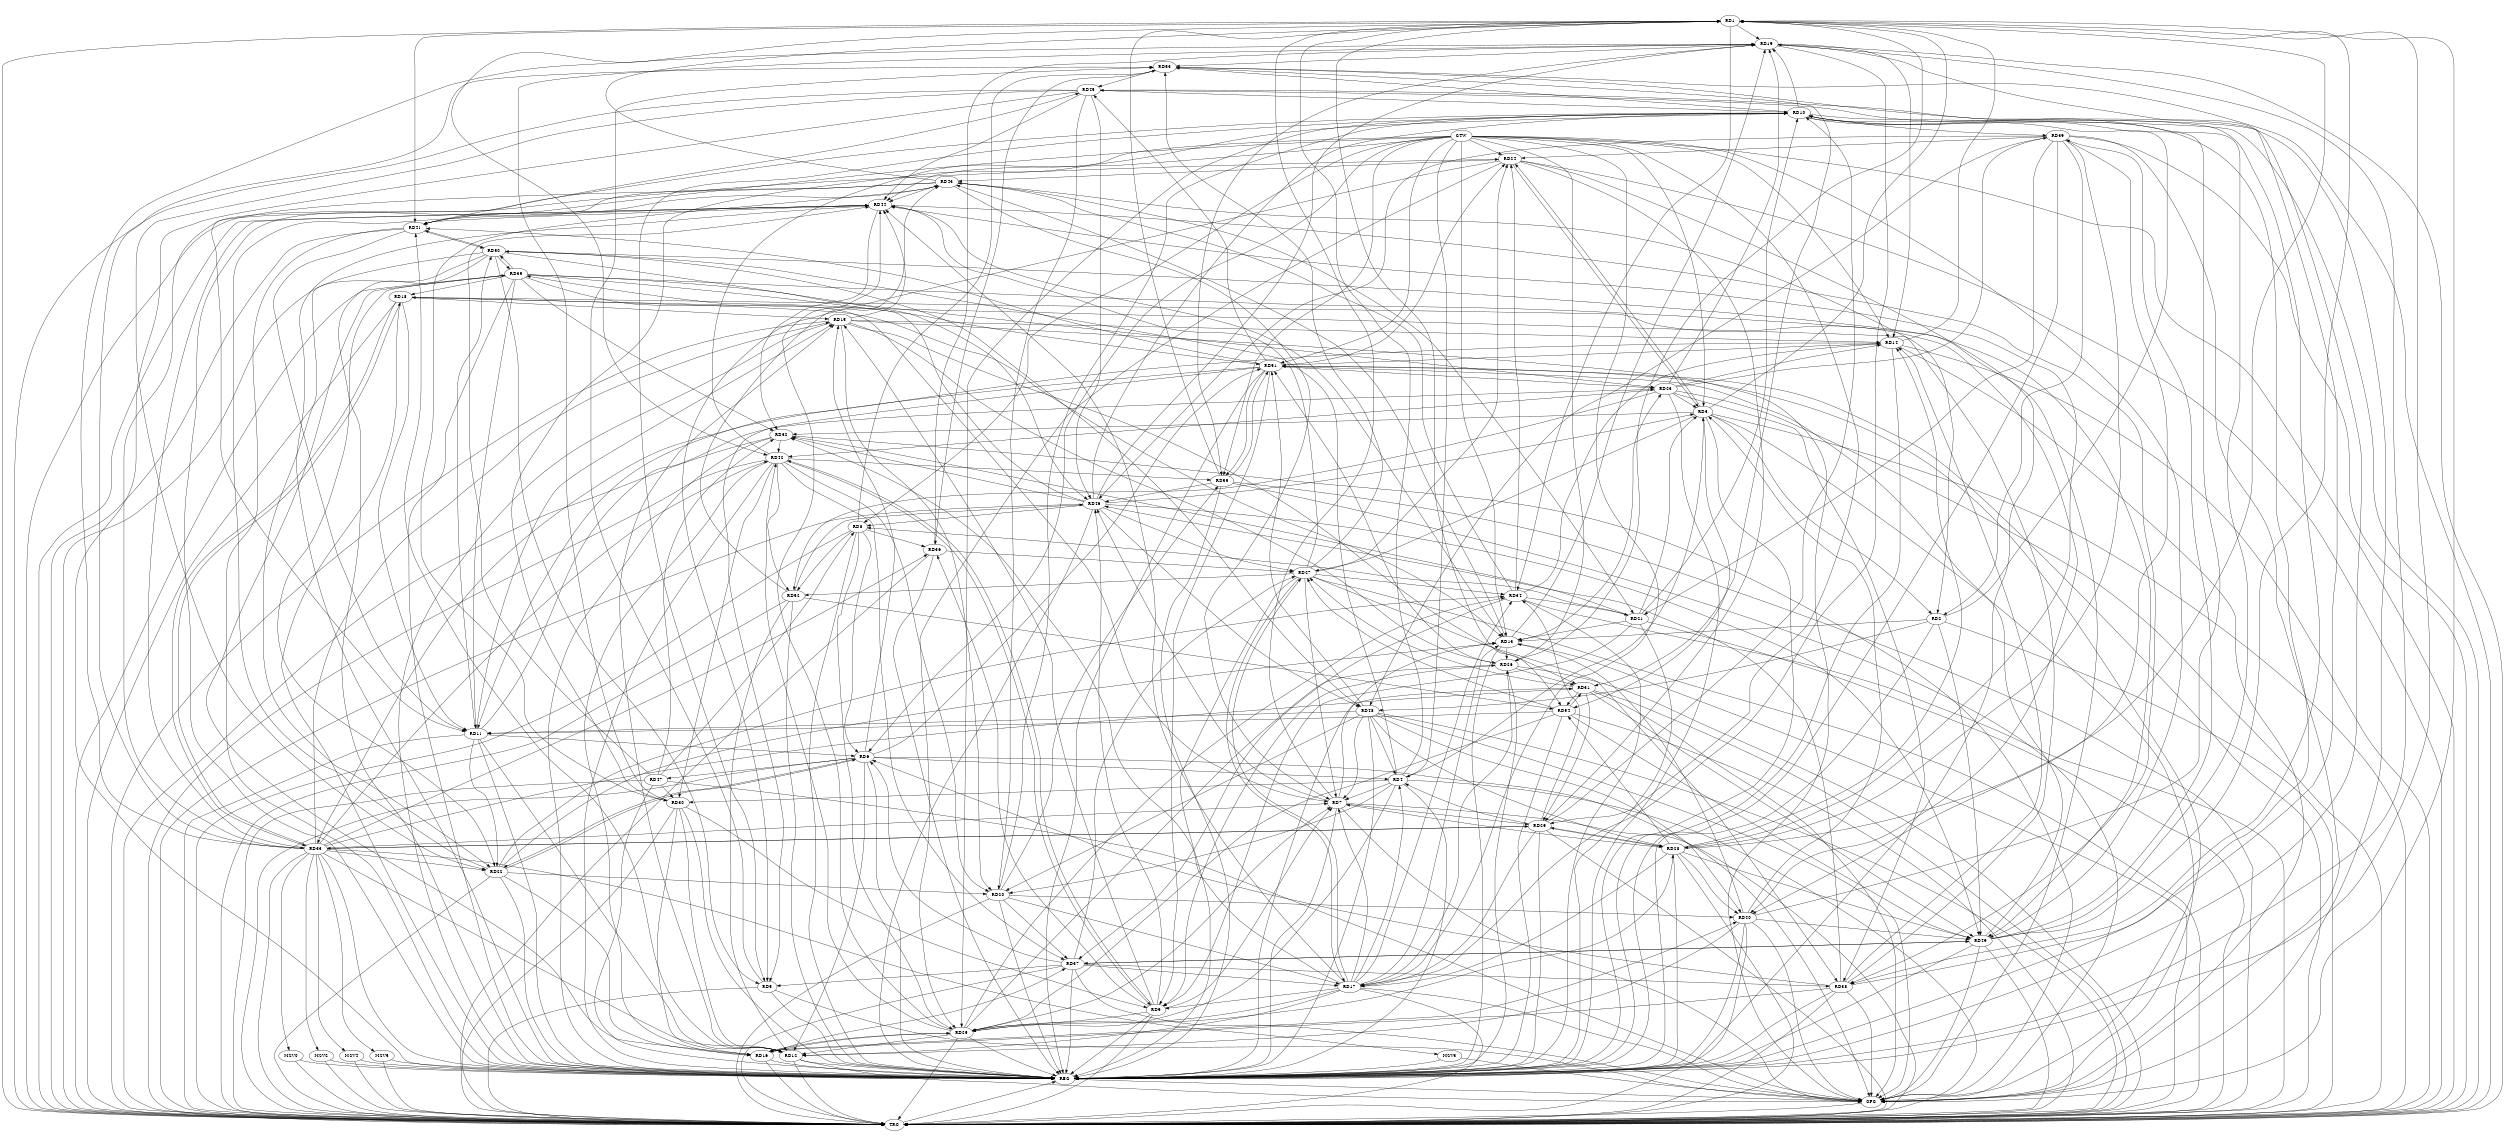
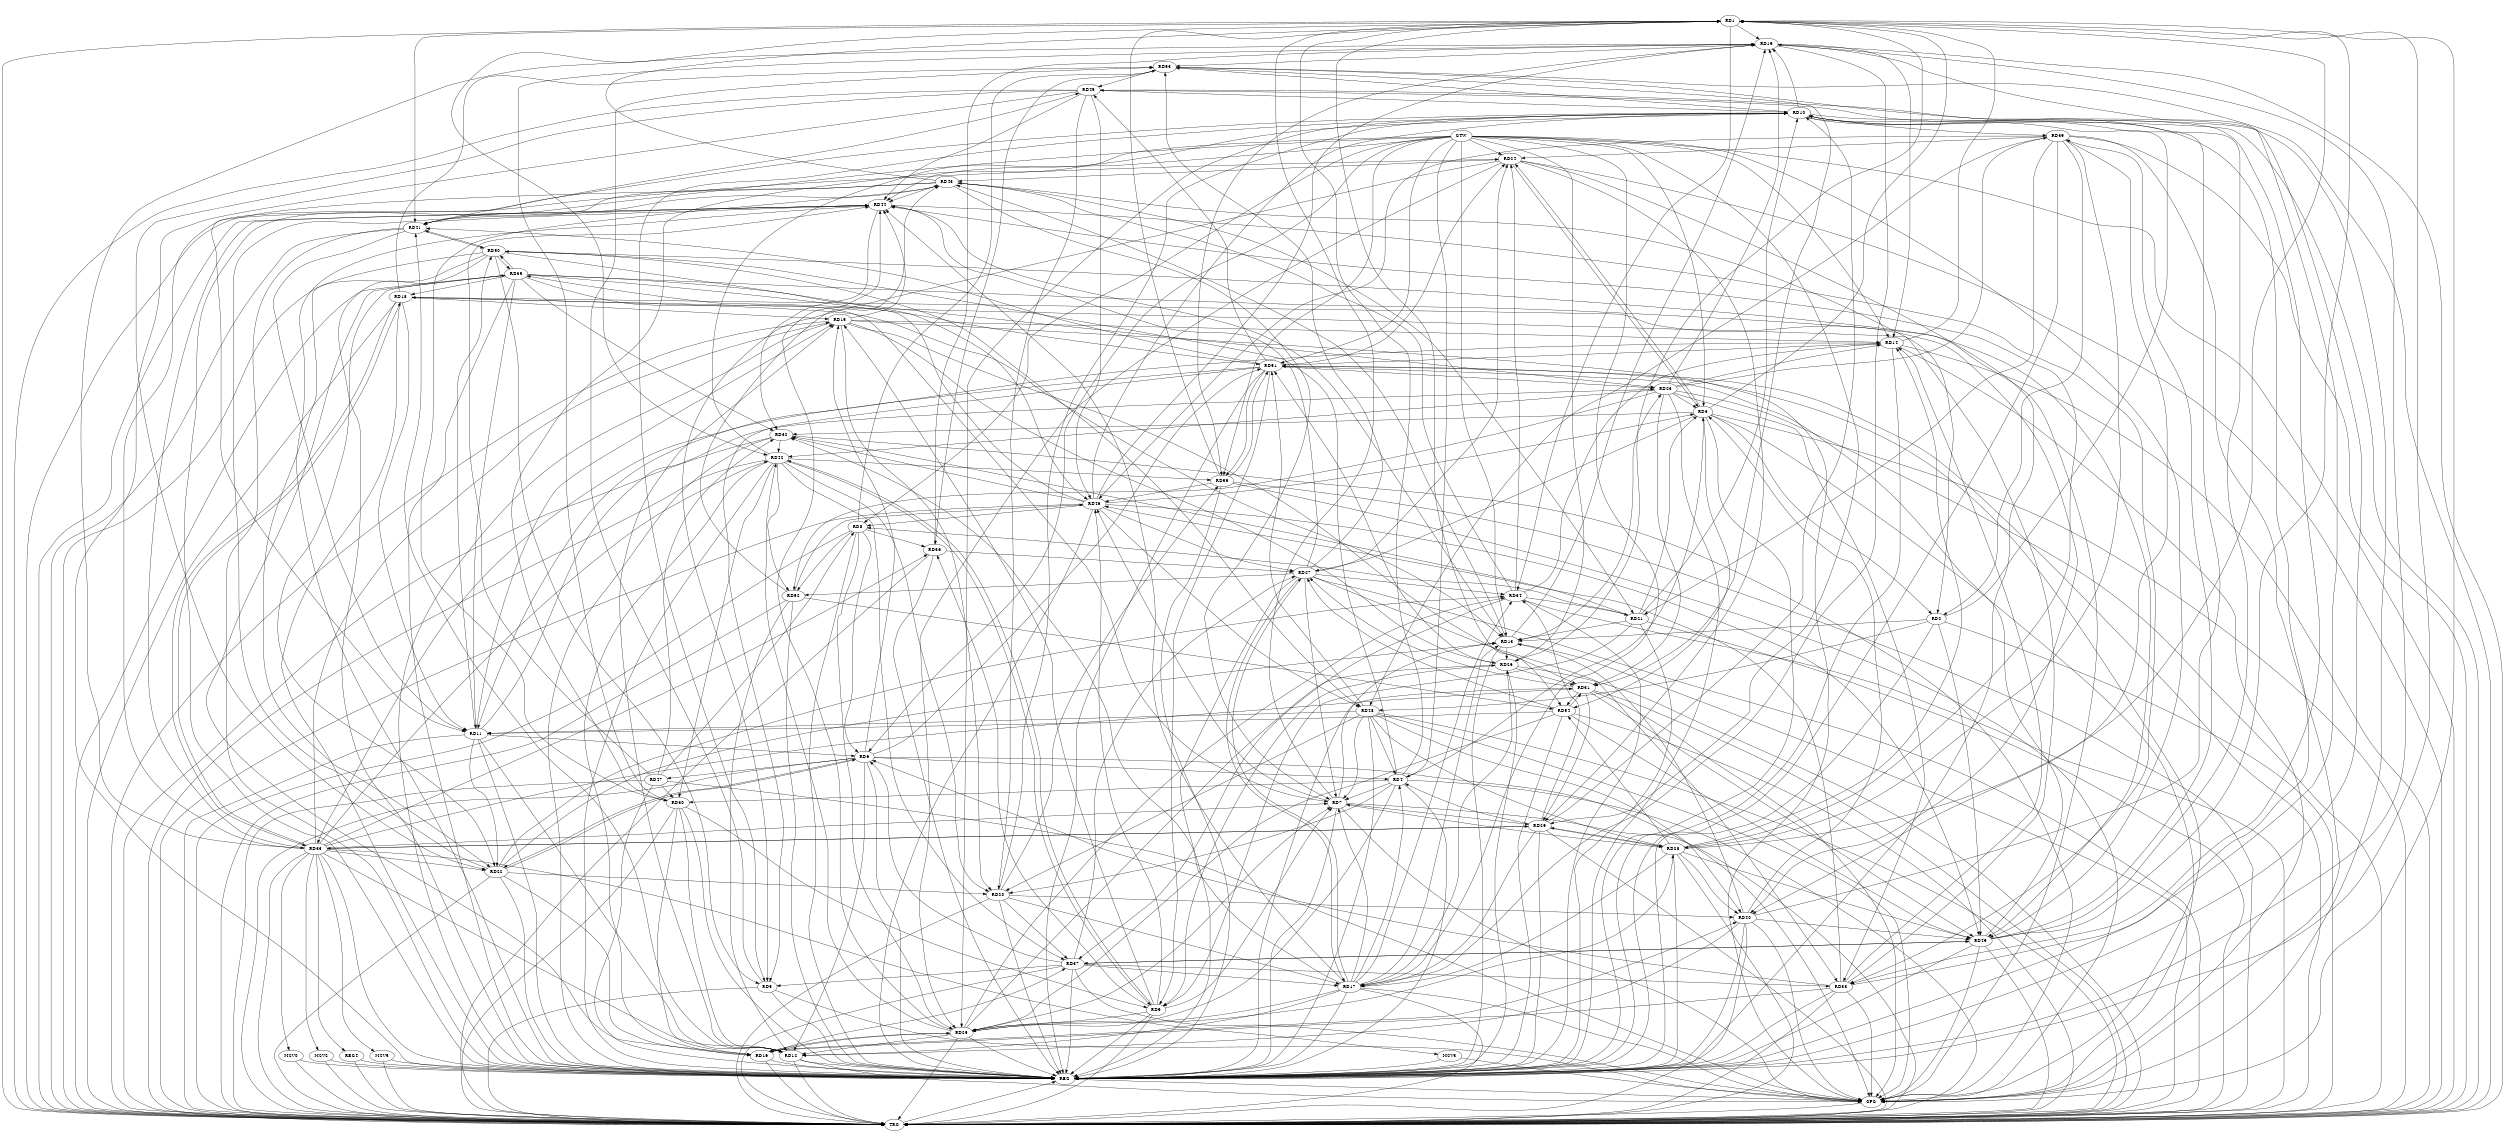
(281, 179) -> (693, 78)
none -> (1671, 559)
(1253, 998) -> (1267, 1066)
(352, 1056) -> (352, 1056)
